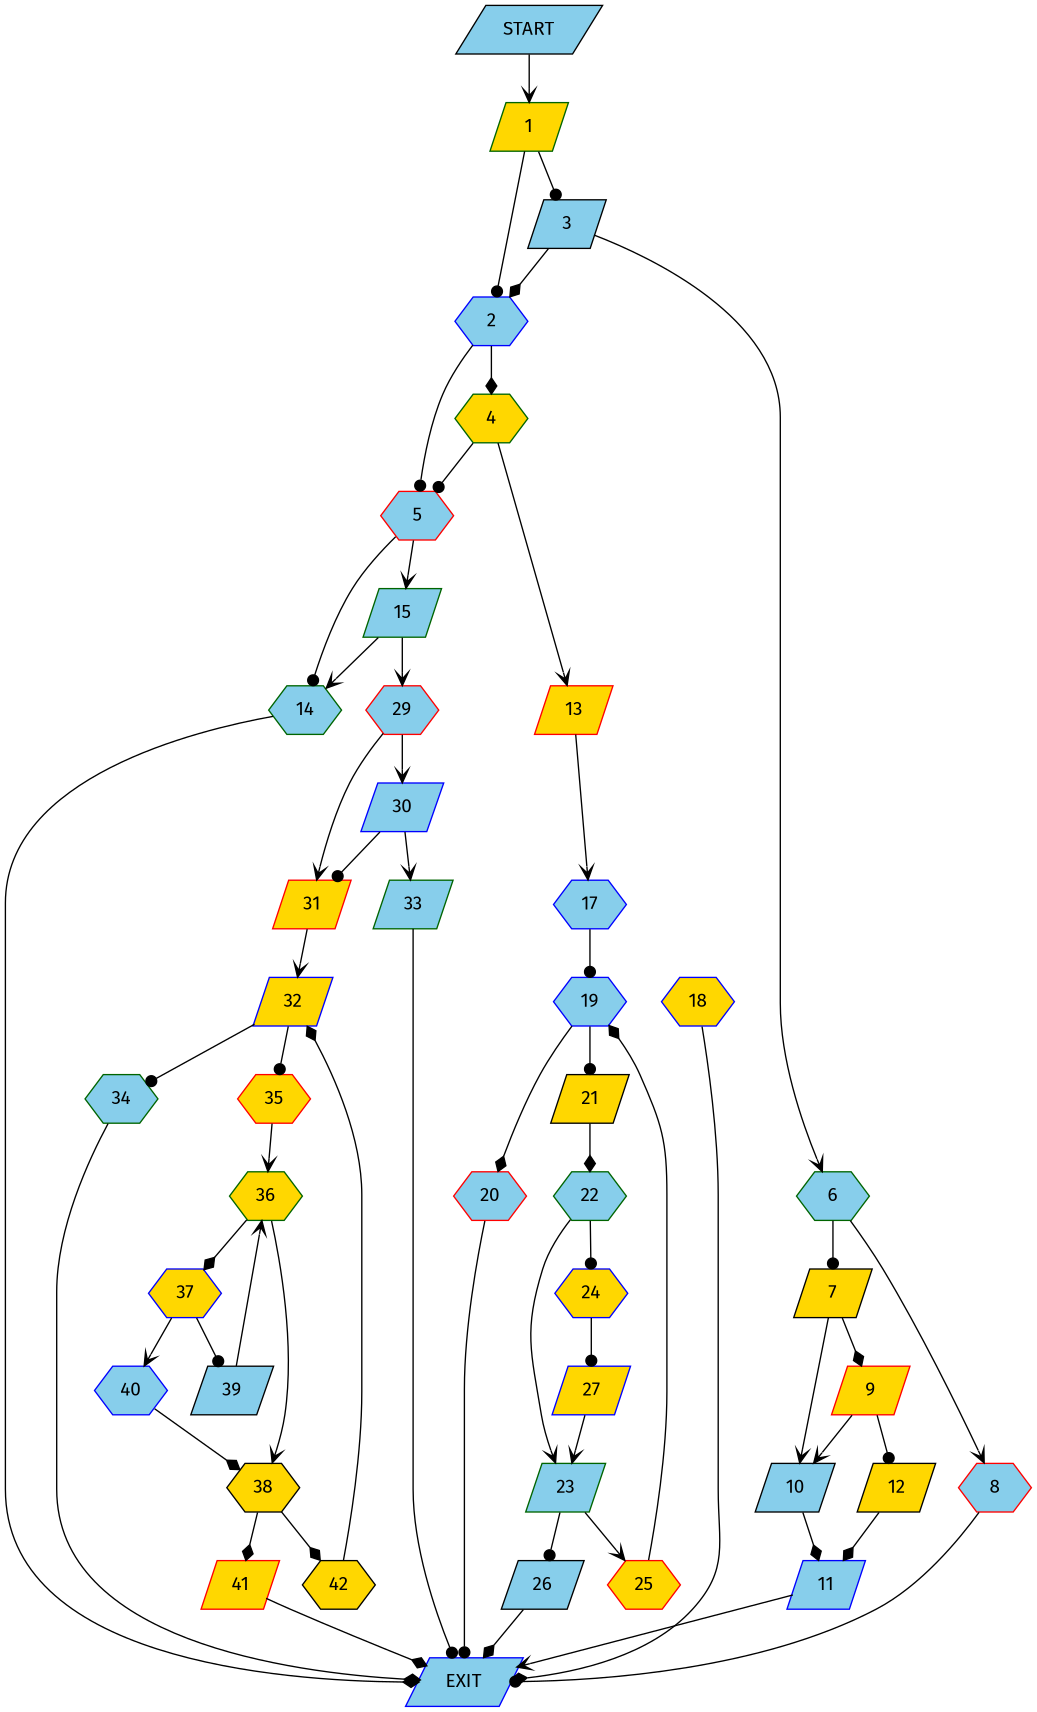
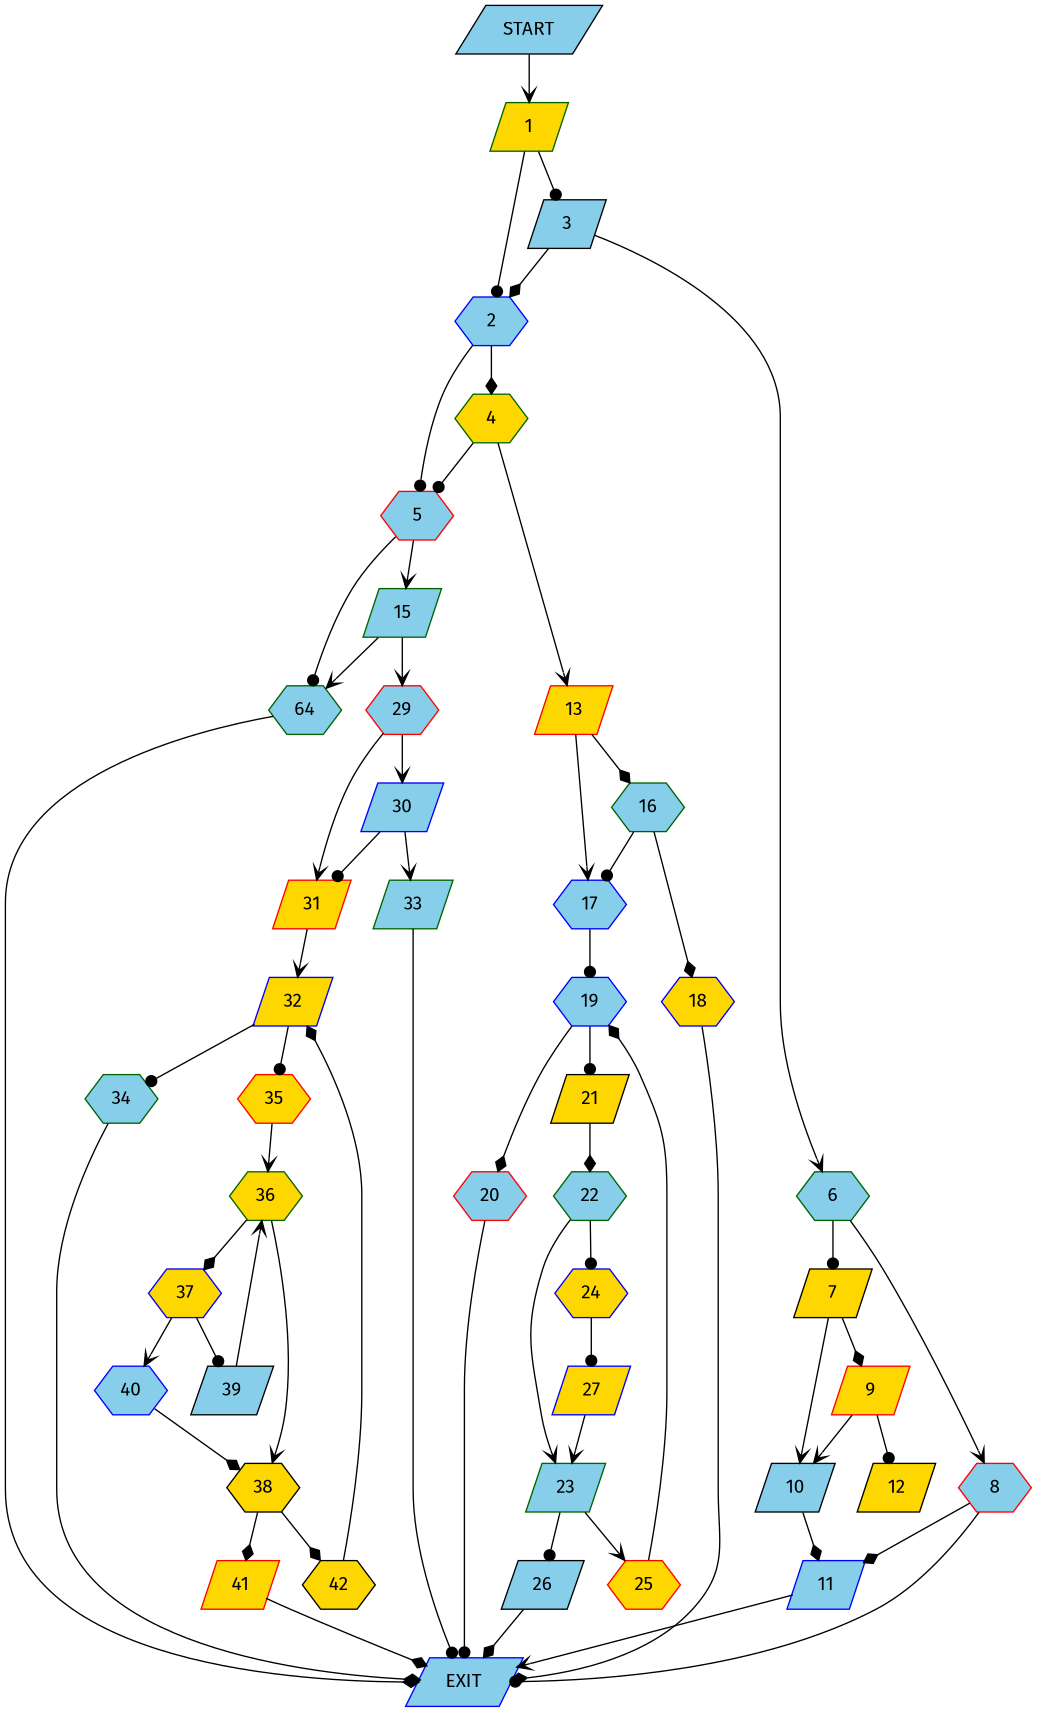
(305, 710) -> (305, 710)
none -> (648, 807)
(866, 1530) -> (924, 1529)
